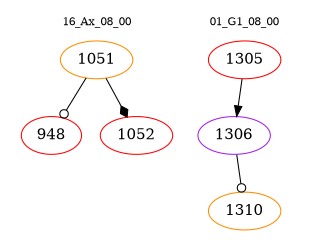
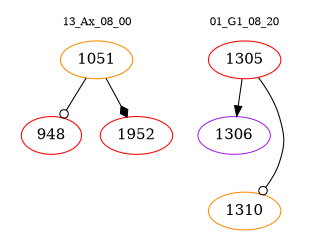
(97, 23) -> (97, 23)
(245, 23) -> (245, 23)
(136, 135) -> (136, 135)
(239, 169) -> (283, 132)
